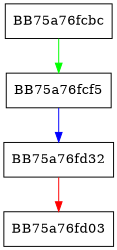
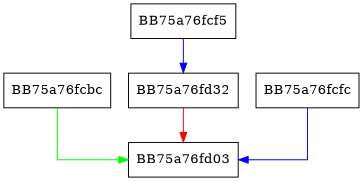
(59, 51) -> (62, 160)
none -> (308, 90)
